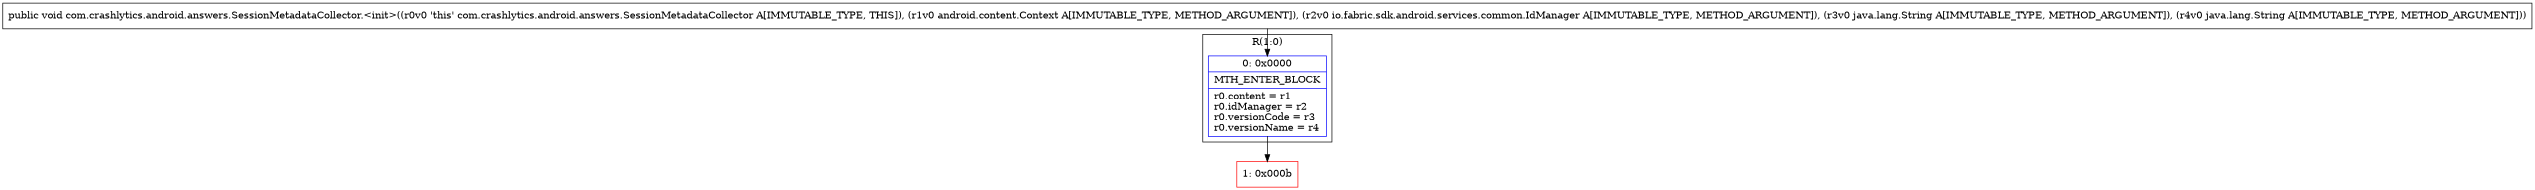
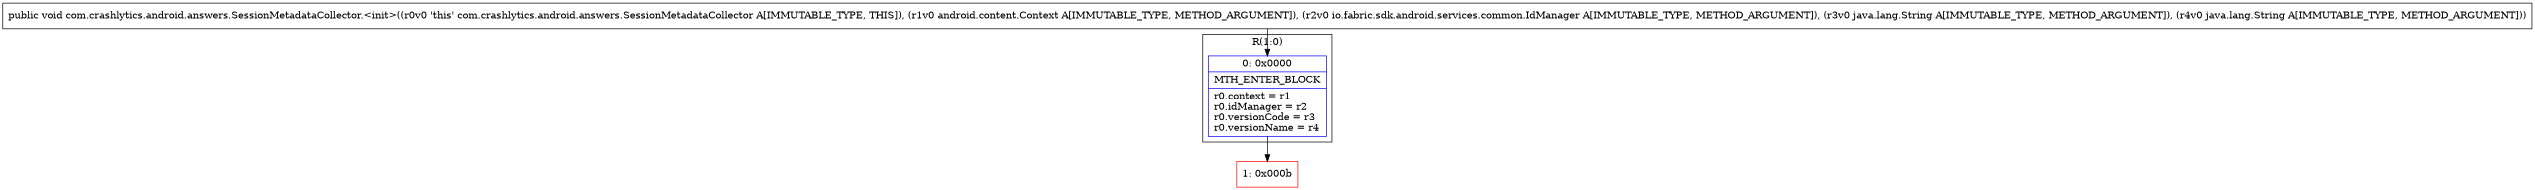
(1253, 97) -> (1252, 97)
